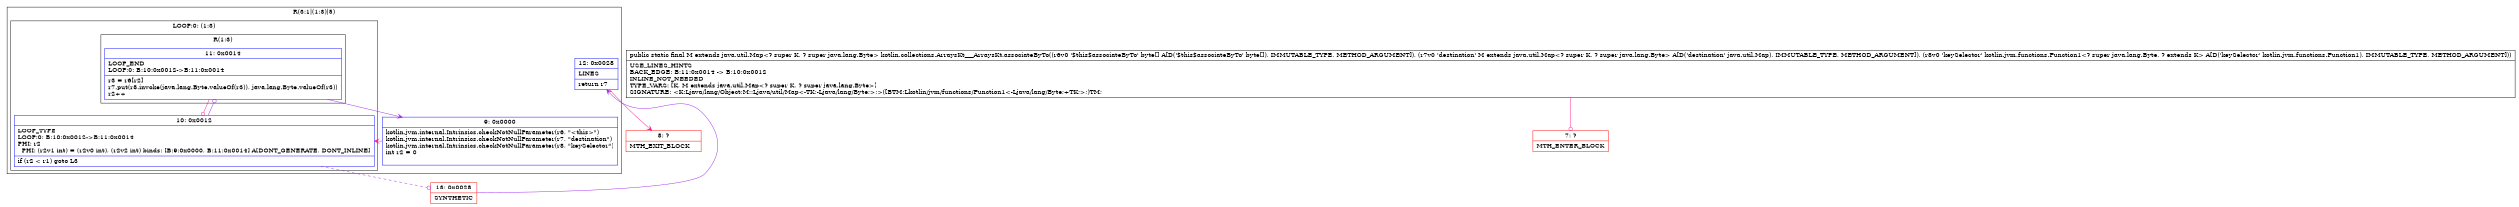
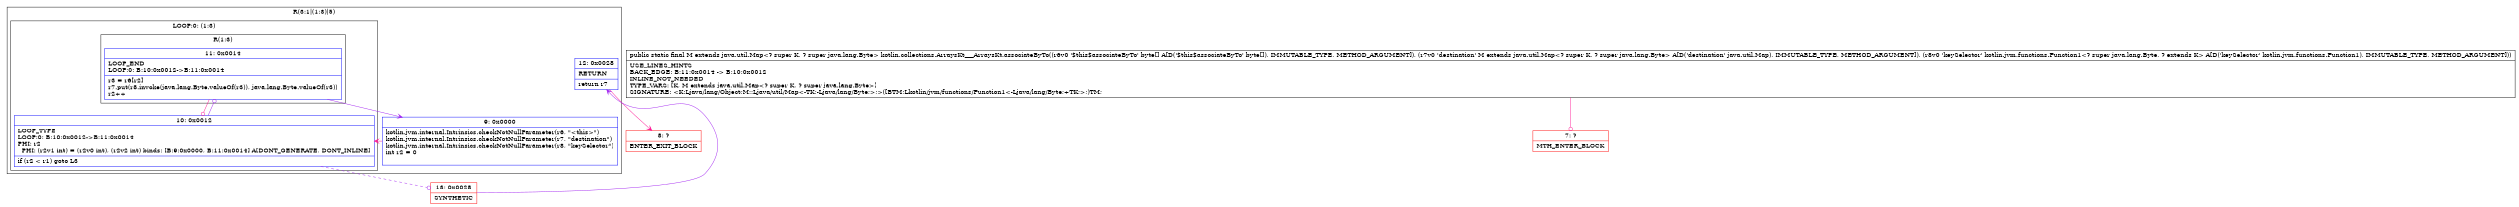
(589, 74) -> (593, 74)
(660, 146) -> (664, 146)
